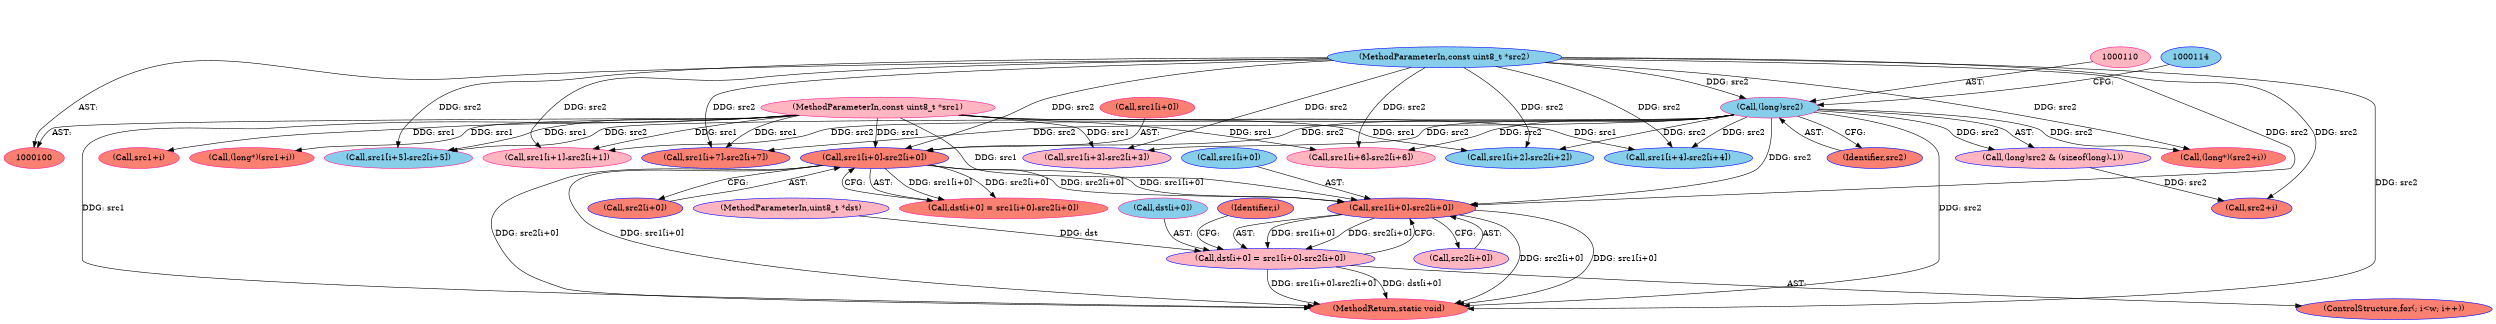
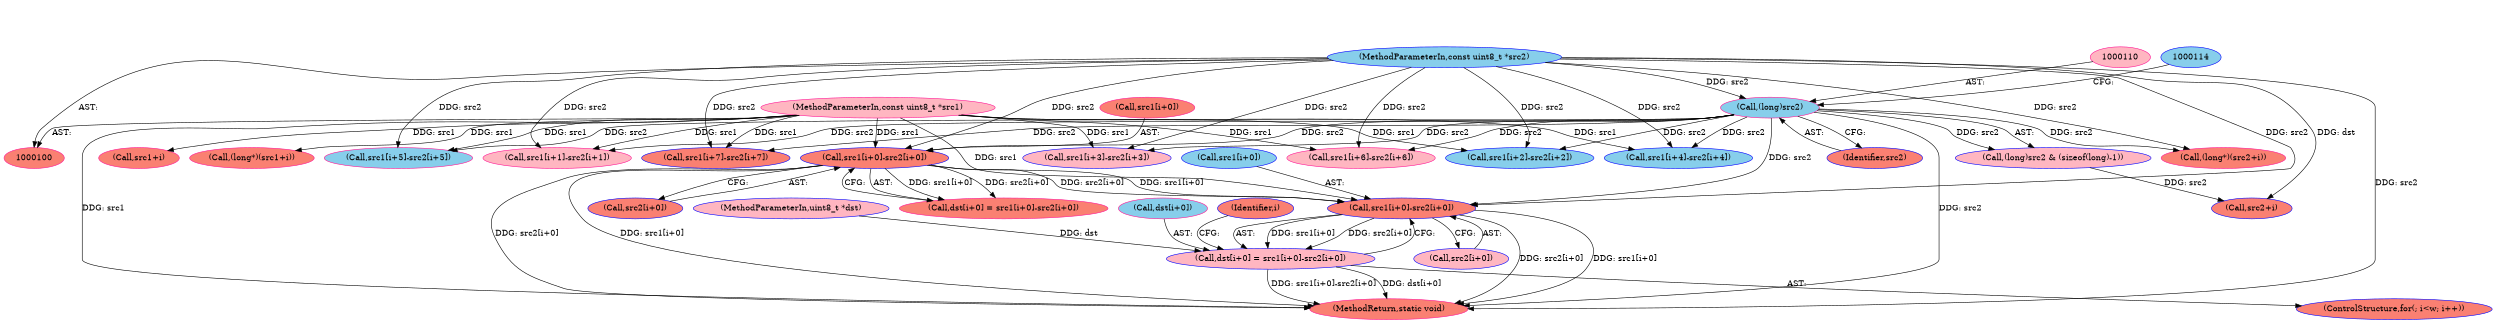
(2336, 133) -> (2336, 133)
